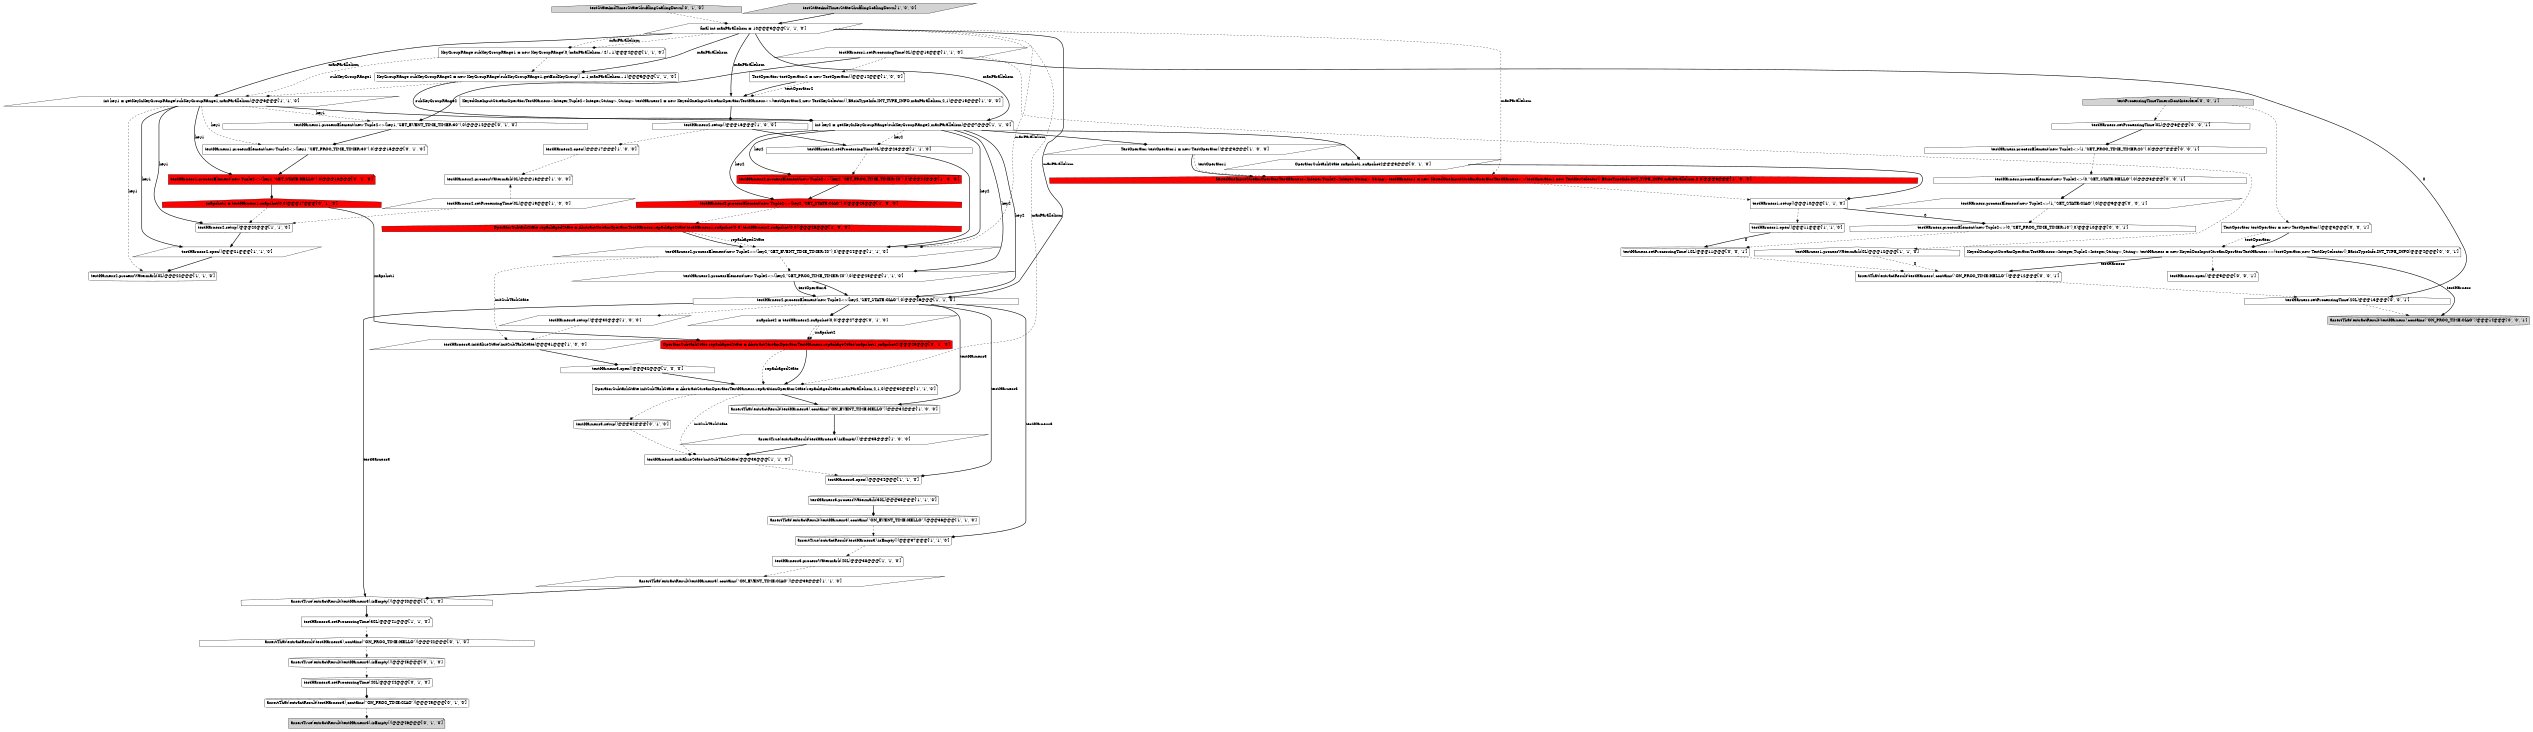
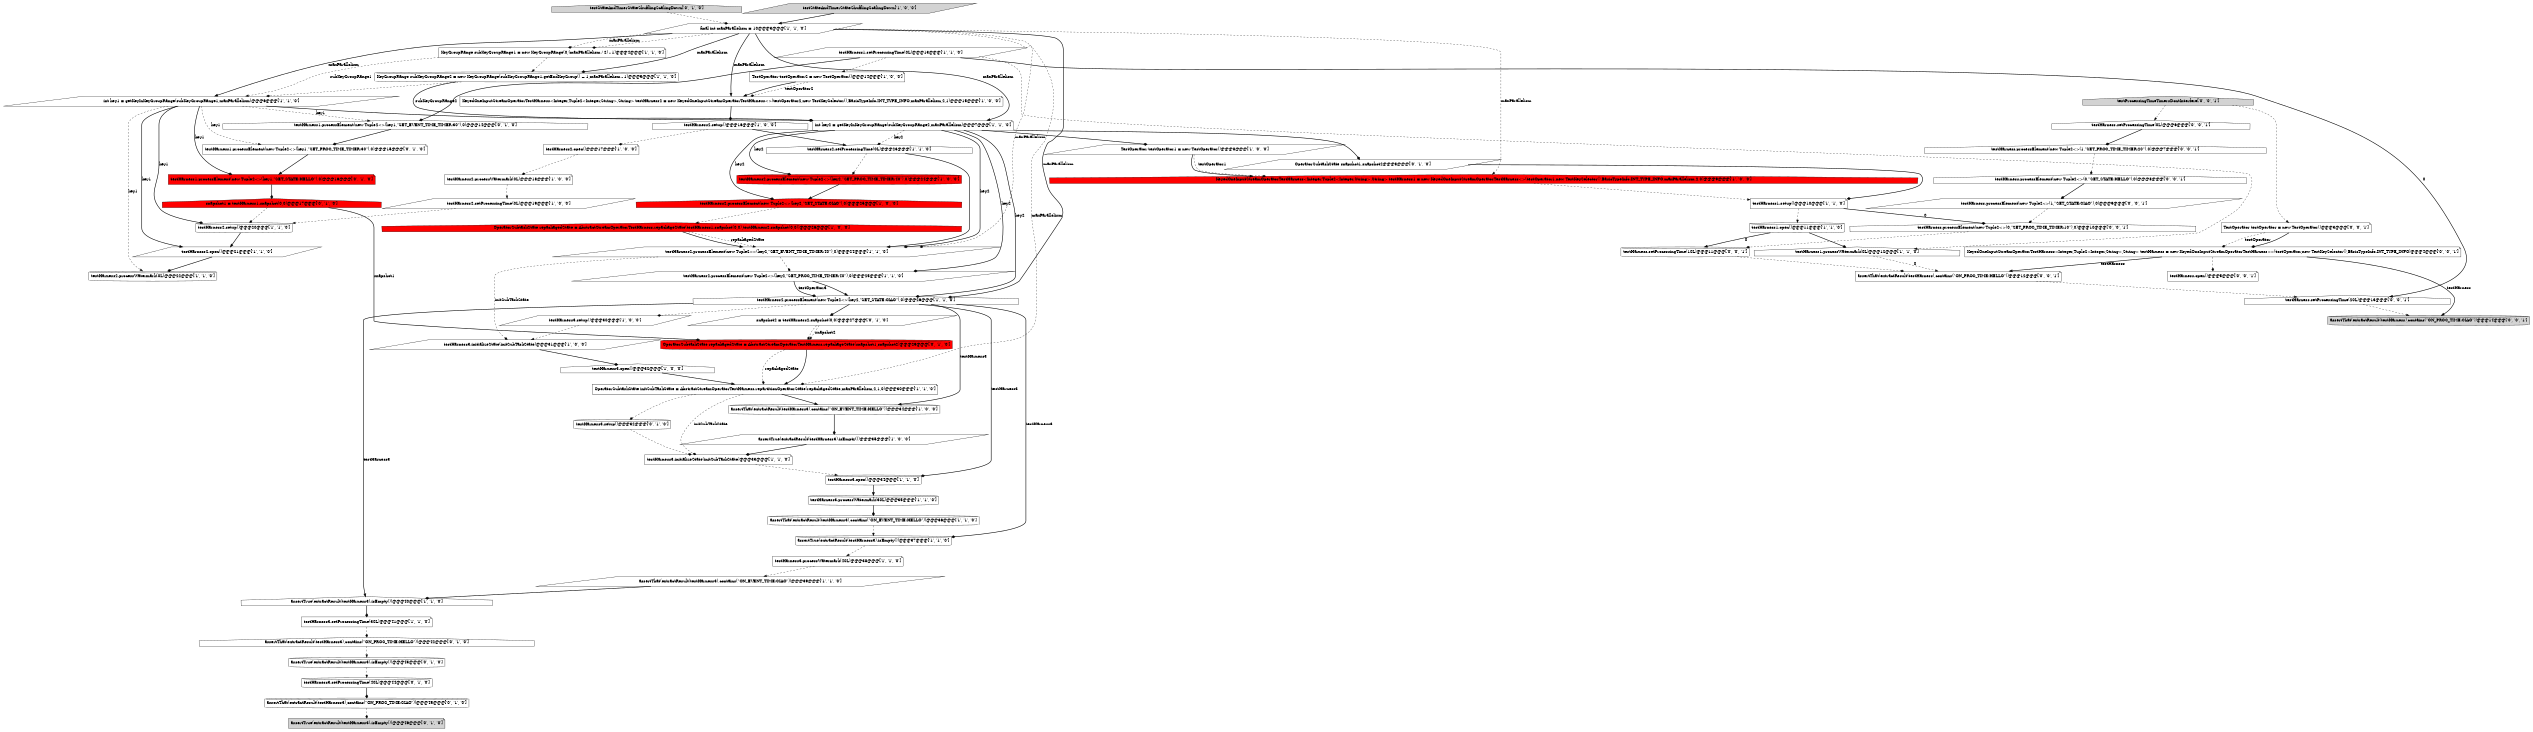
(511, 193) -> (507, 190)
none -> (1826, 239)
none -> (873, 489)
